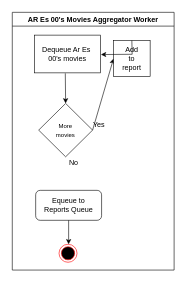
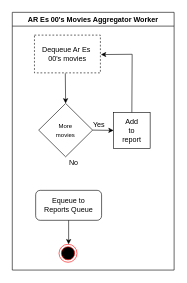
(68, 54) -> (68, 54)
(132, 59) -> (132, 131)
